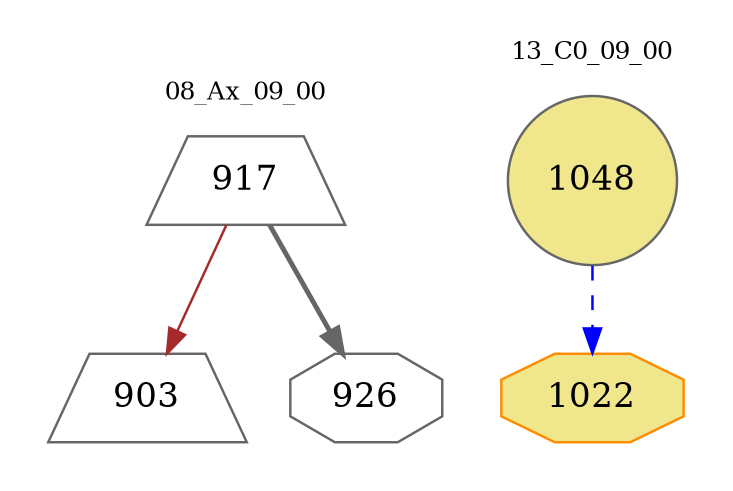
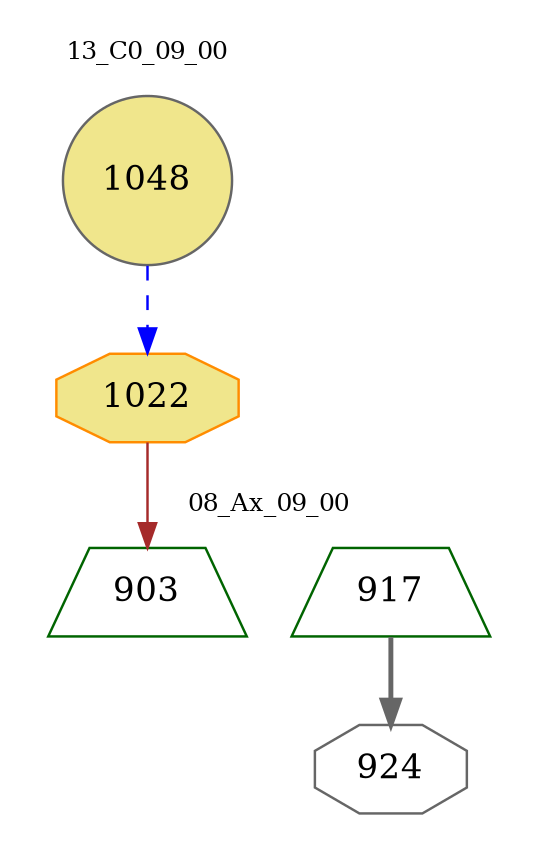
(246, 181) -> (391, 592)
(202, 278) -> (148, 497)
(148, 398) -> (148, 592)
(366, 398) -> (391, 769)
